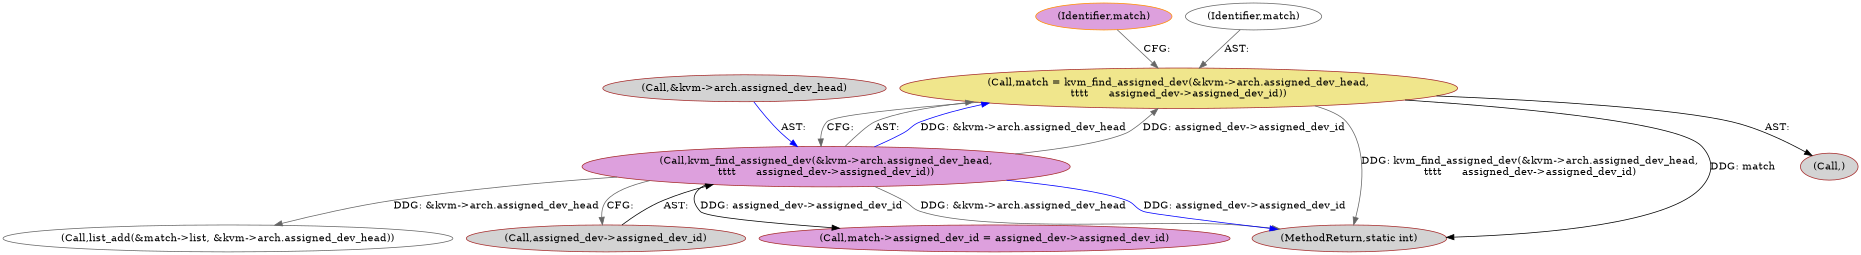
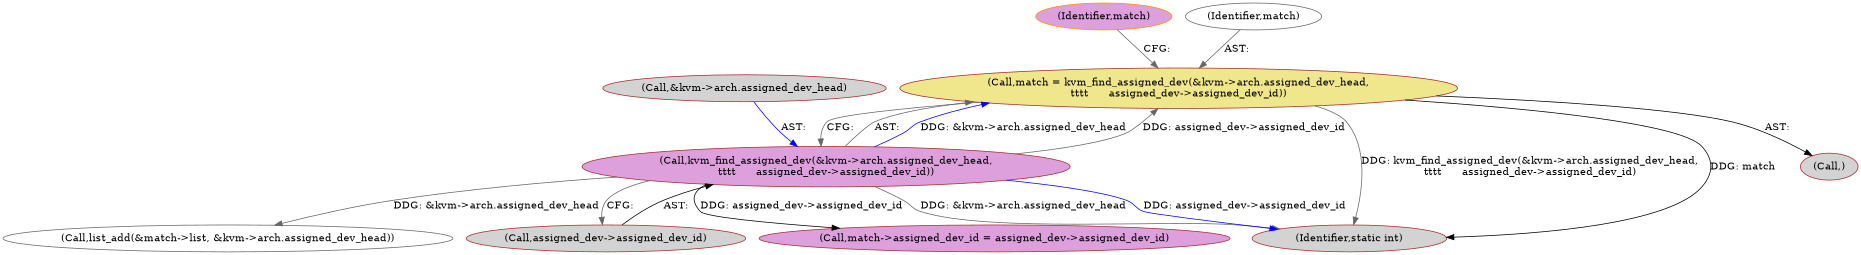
(1349, 238) -> (1349, 238)
